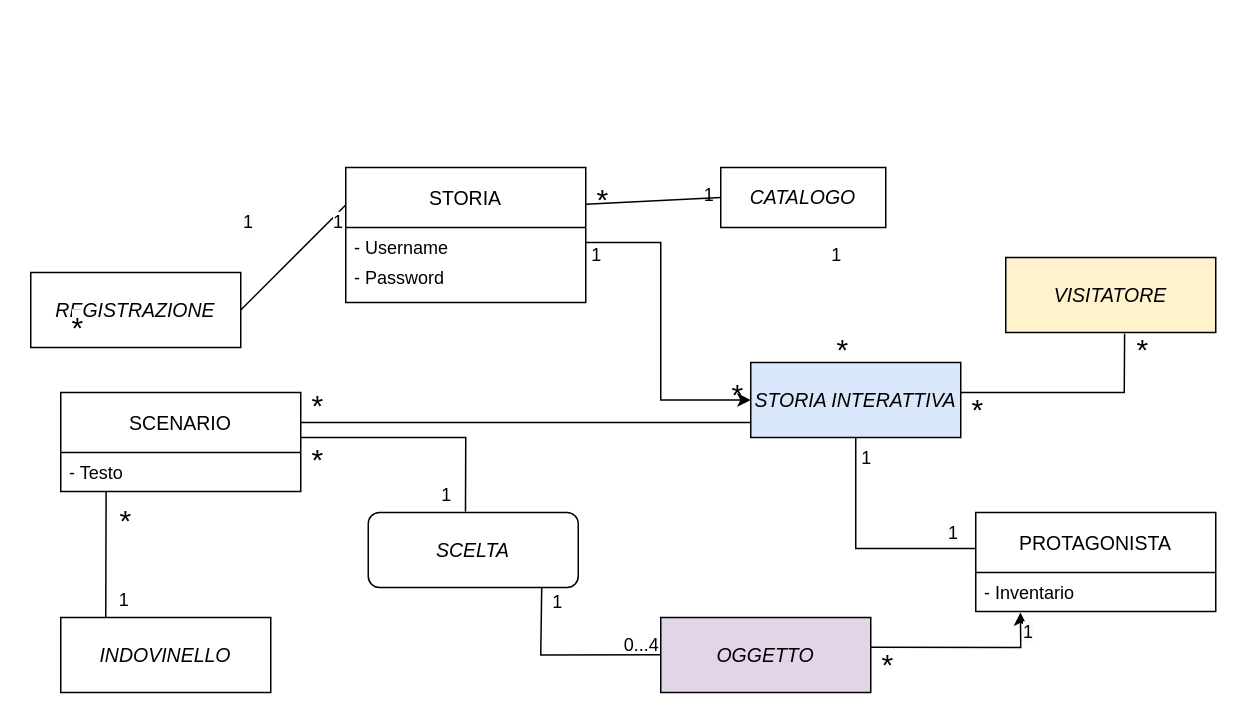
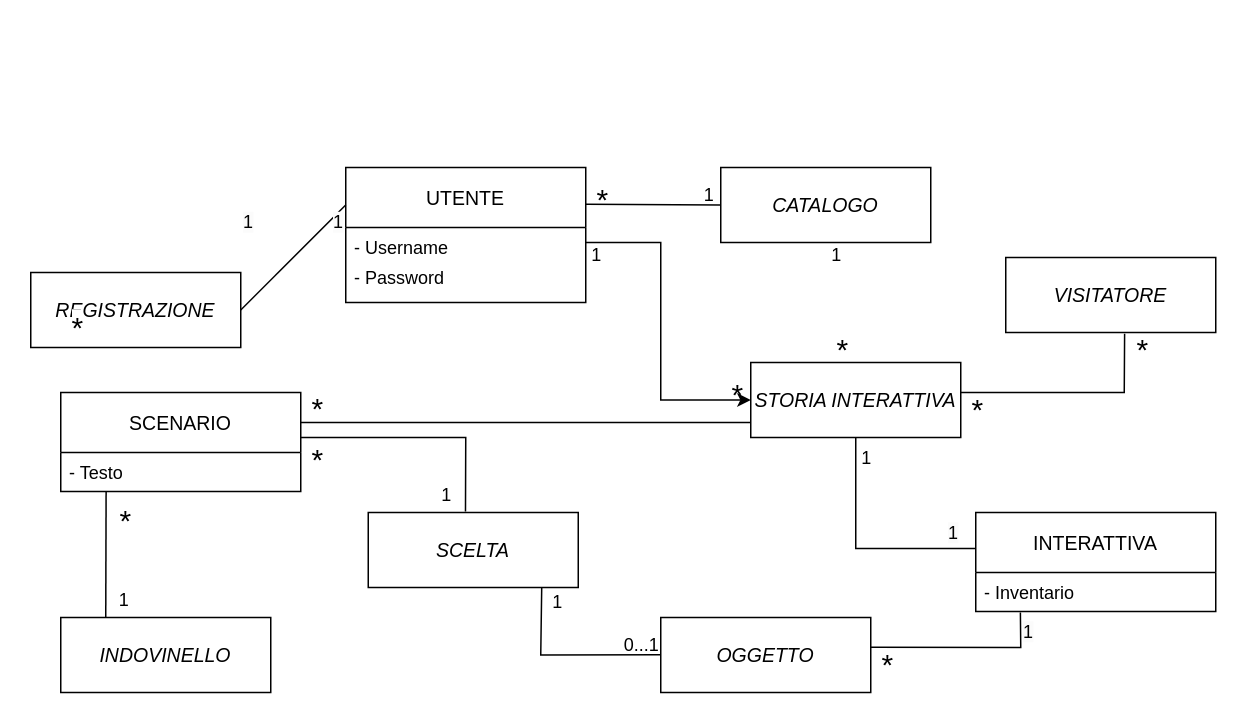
(803, 197) -> (826, 205)
(465, 198) -> (465, 198)
(1111, 295) -> (1111, 295)
(856, 400) -> (856, 400)
(1095, 543) -> (1095, 543)
(473, 550) -> (473, 550)
(1021, 624) -> (1020, 620)
(642, 640) -> (642, 640)
(766, 655) -> (766, 655)
